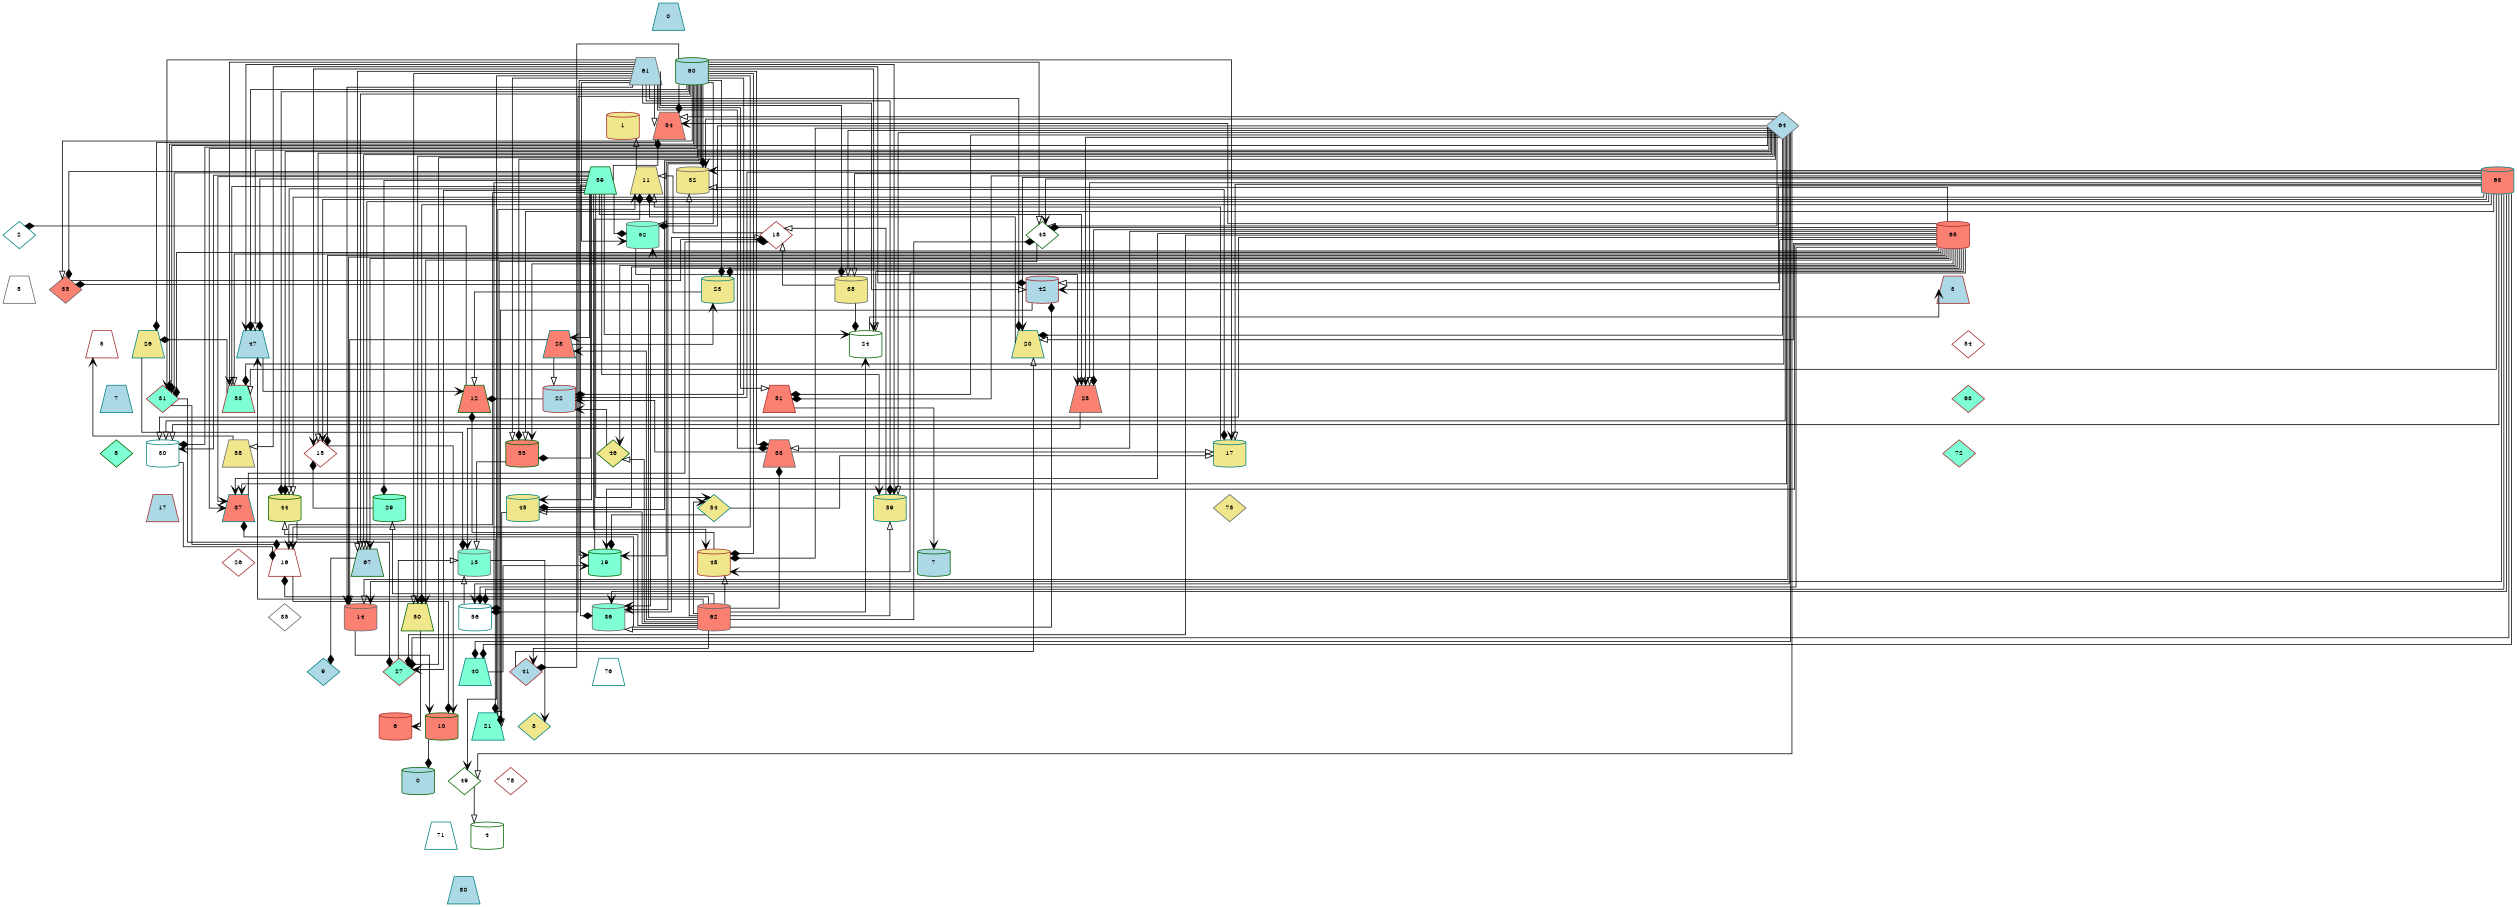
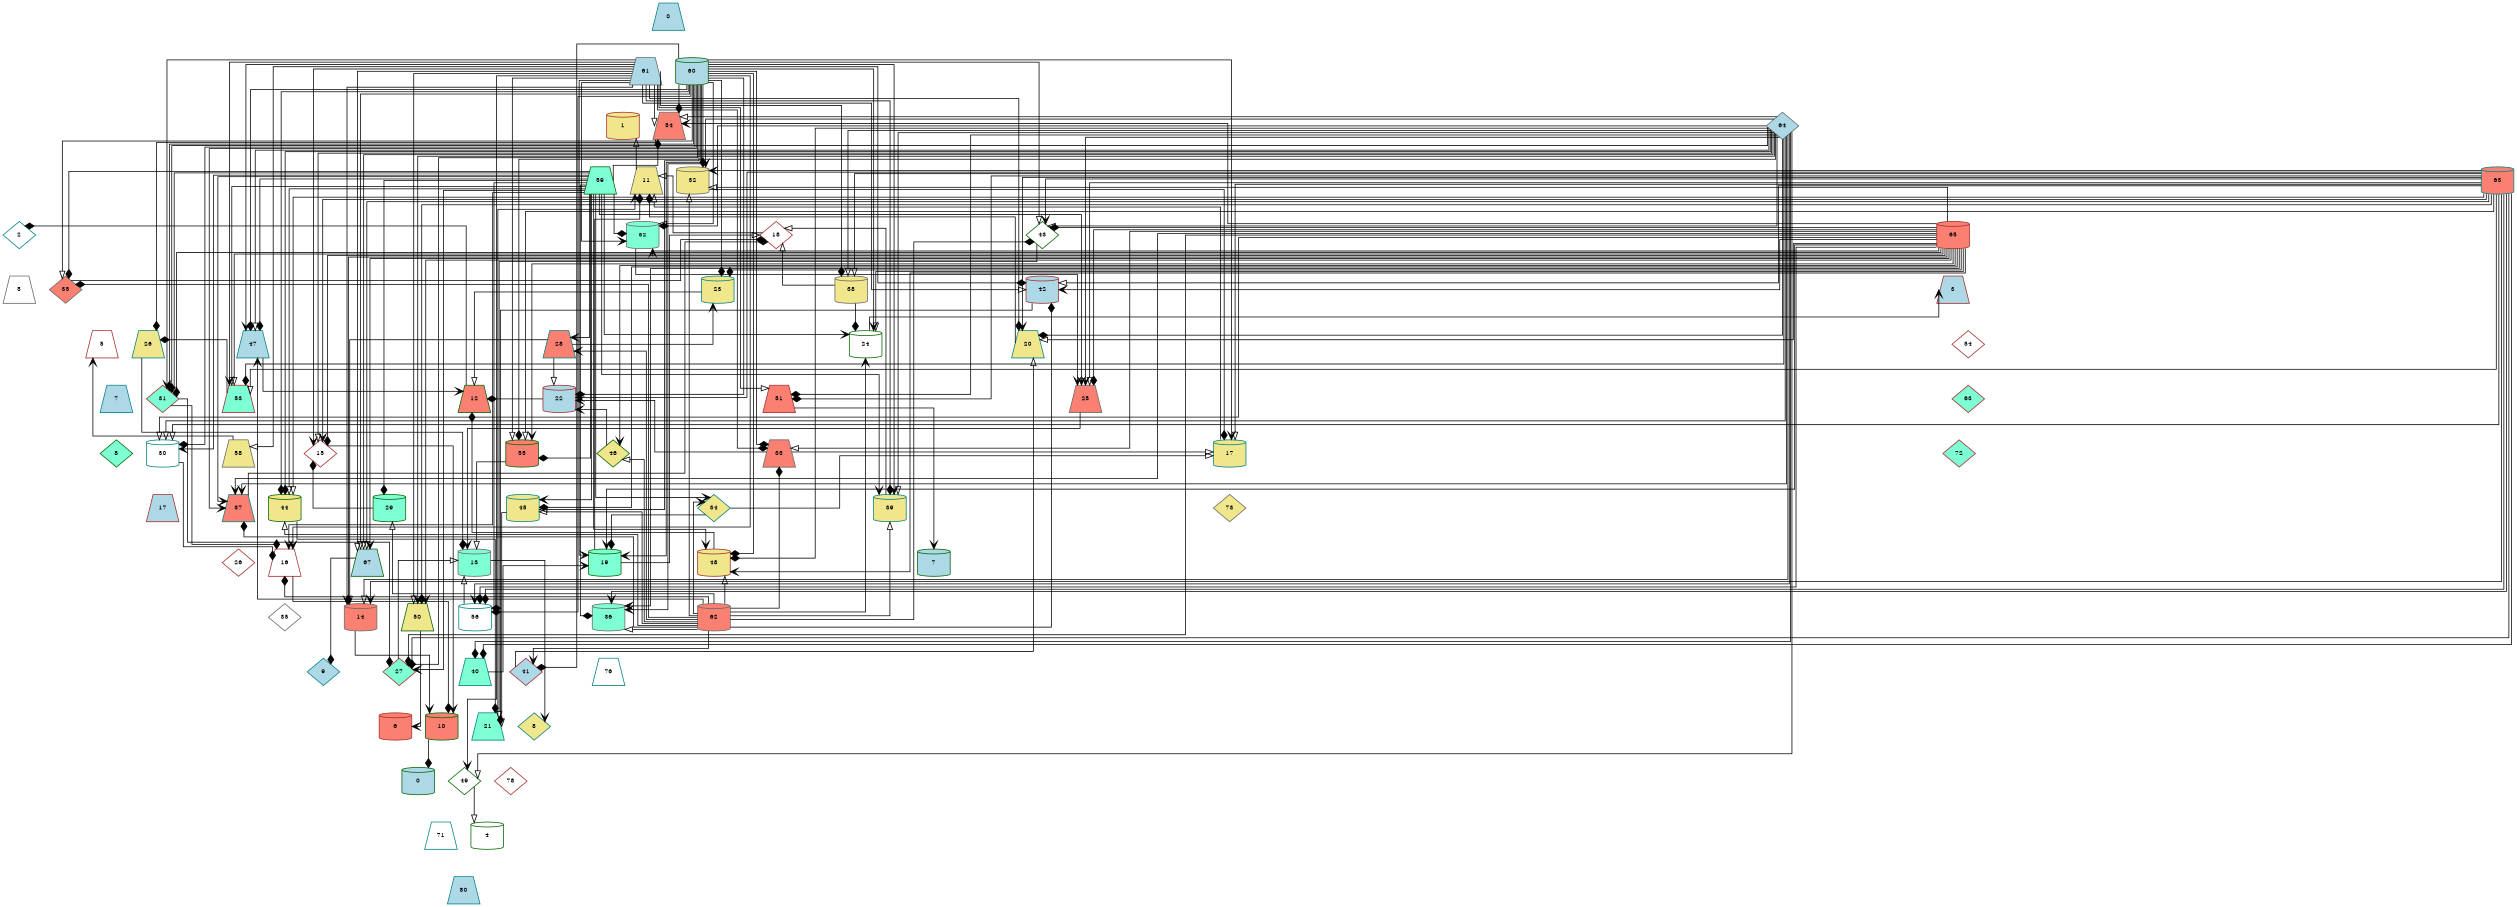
(671, 406) -> (670, 382)
